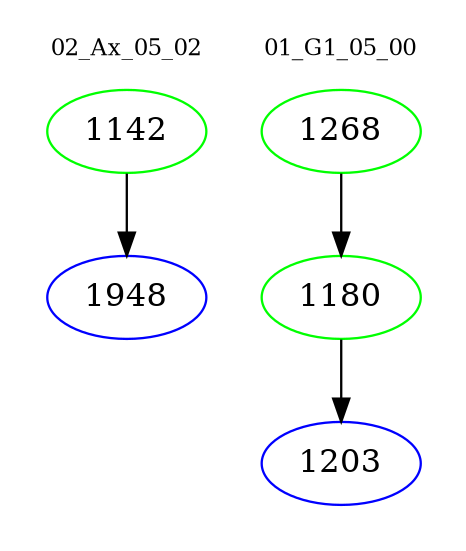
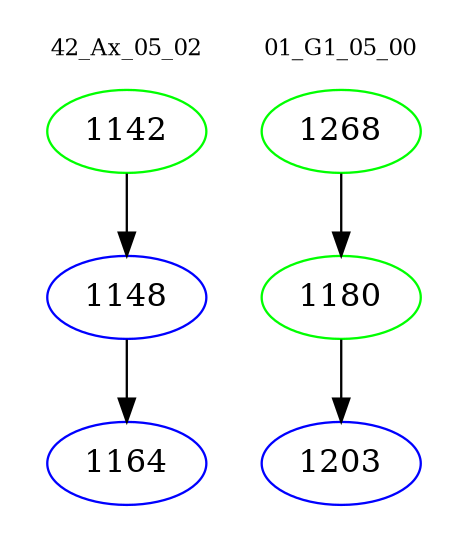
(127, 50) -> (127, 50)
(127, 297) -> (127, 297)
none -> (127, 463)
